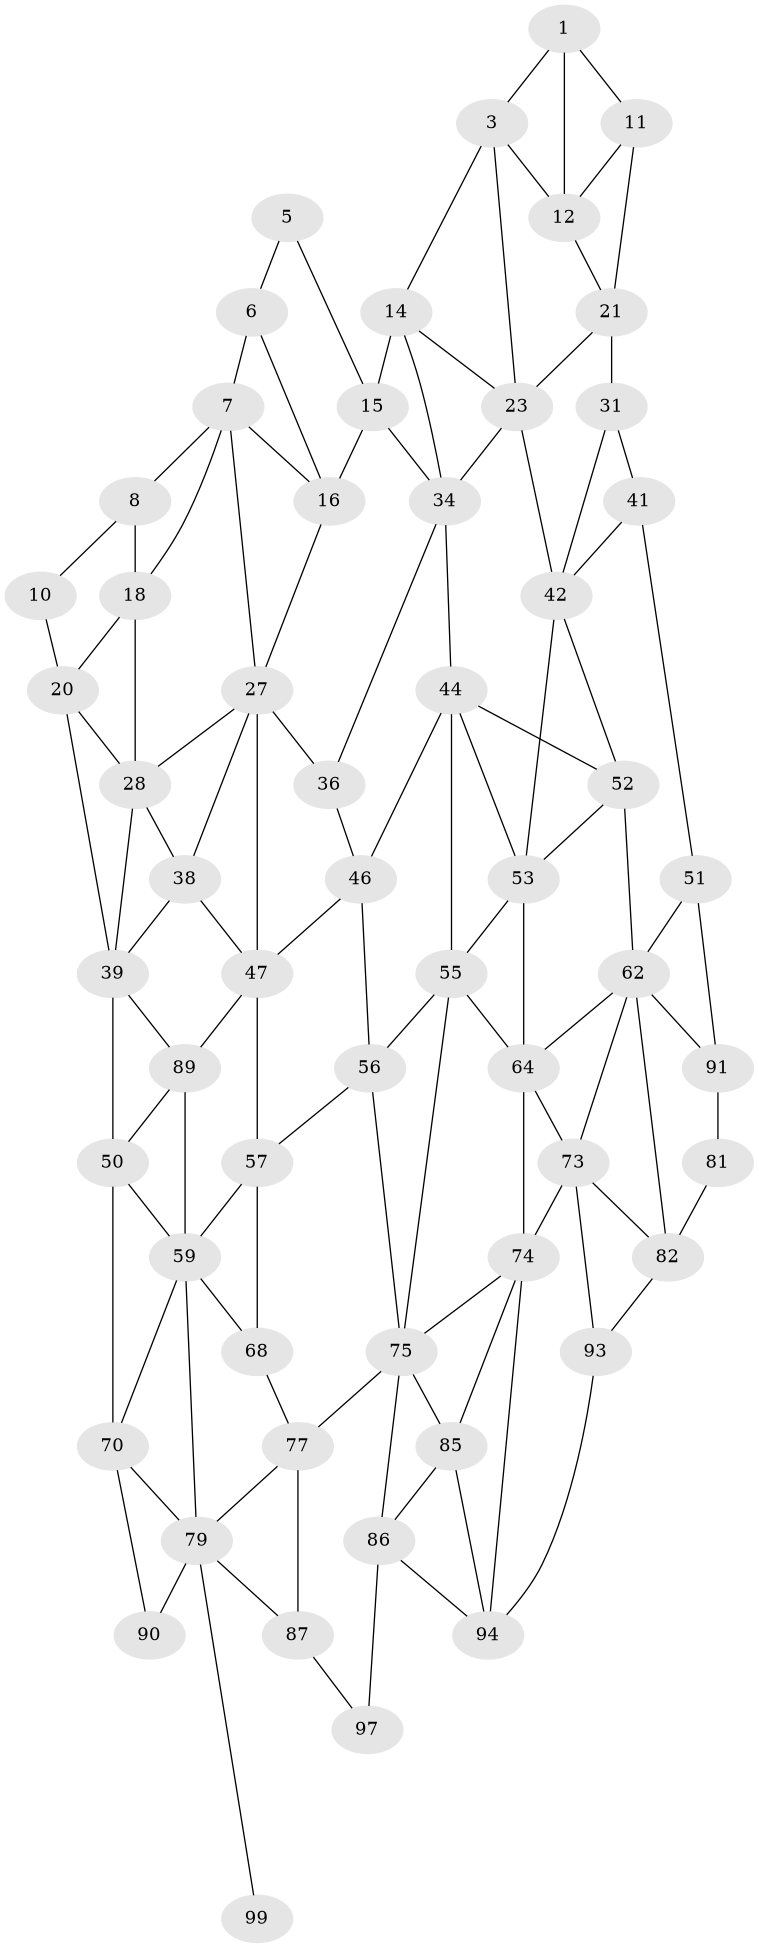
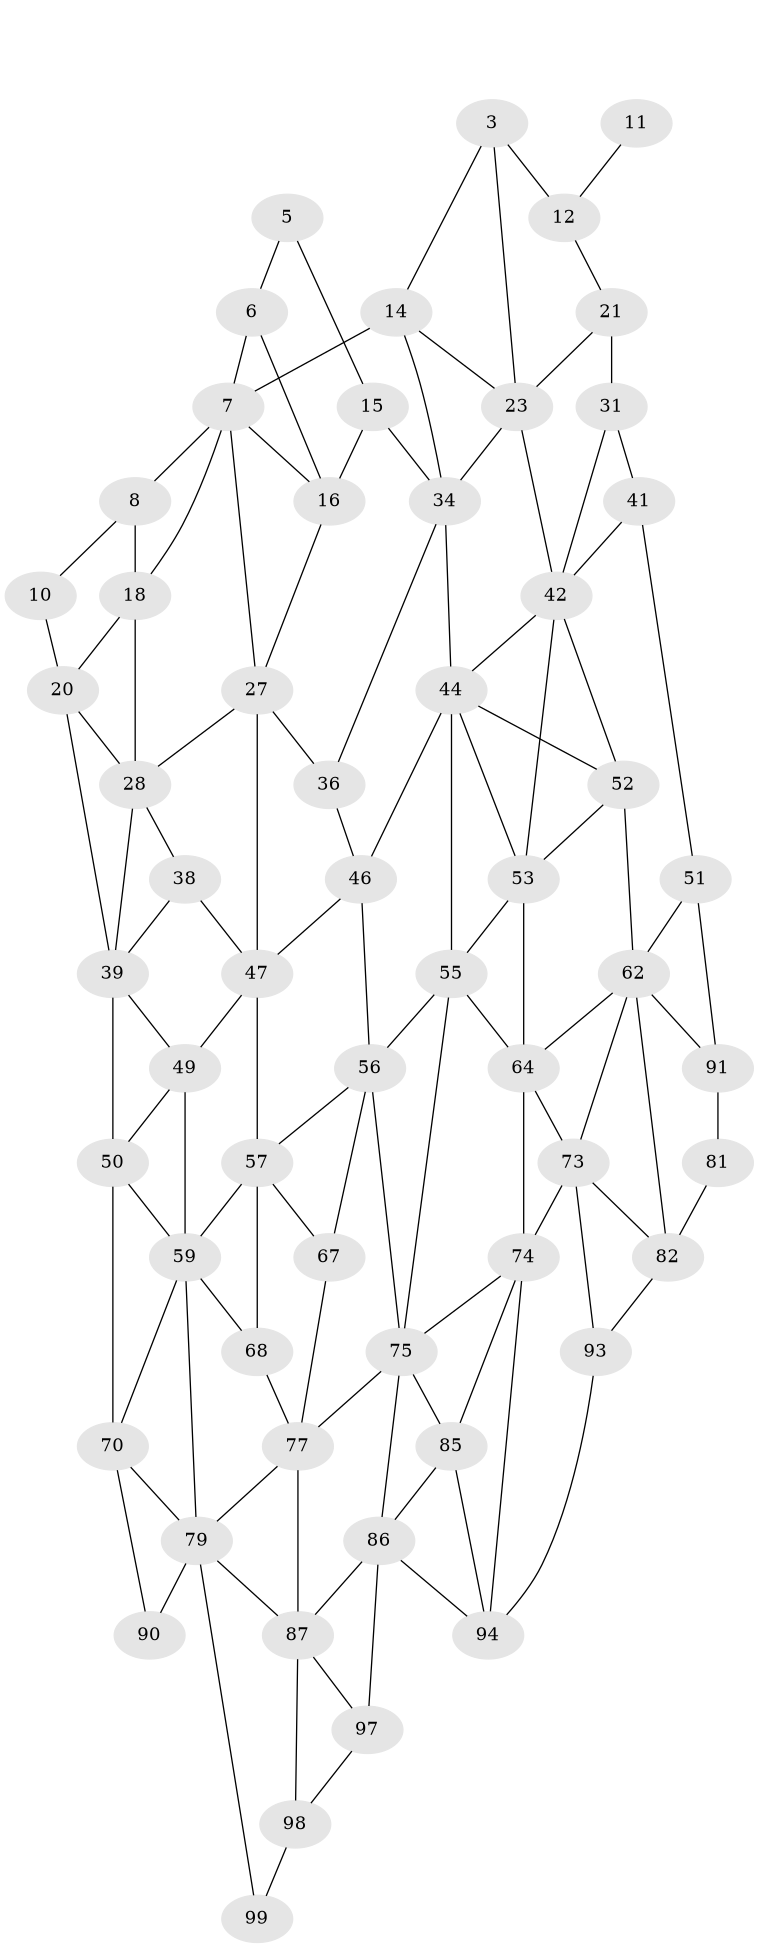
(564, 29) -> none
(624, 218) -> none
(385, 360) -> (312, 360)
none -> (504, 643)
(221, 785) -> none
(185, 1068) -> (185, 1068)
none -> (329, 1257)
none -> (339, 1588)
none -> (295, 1824)
